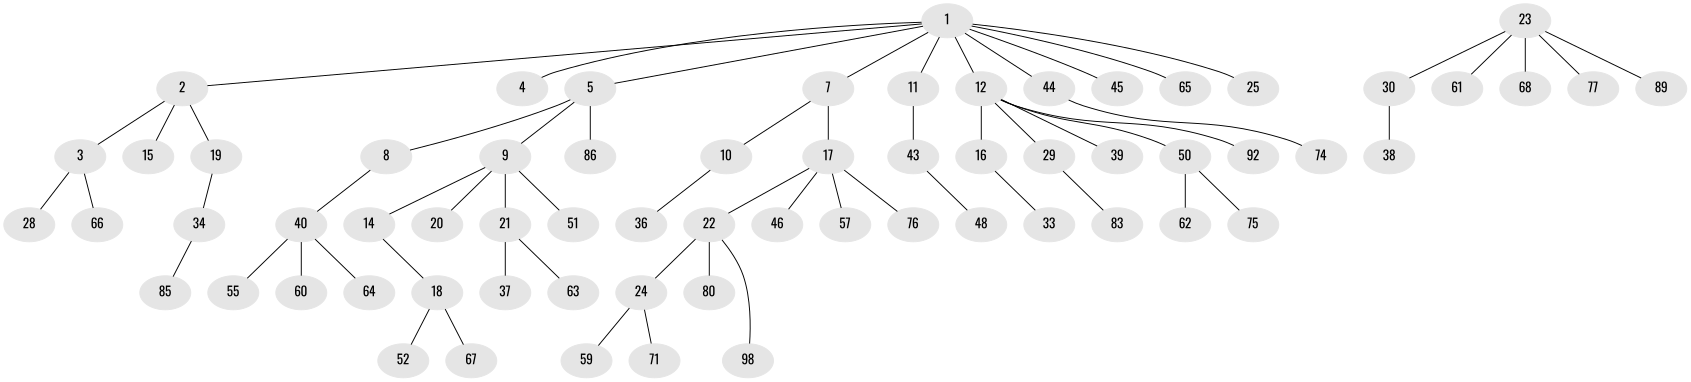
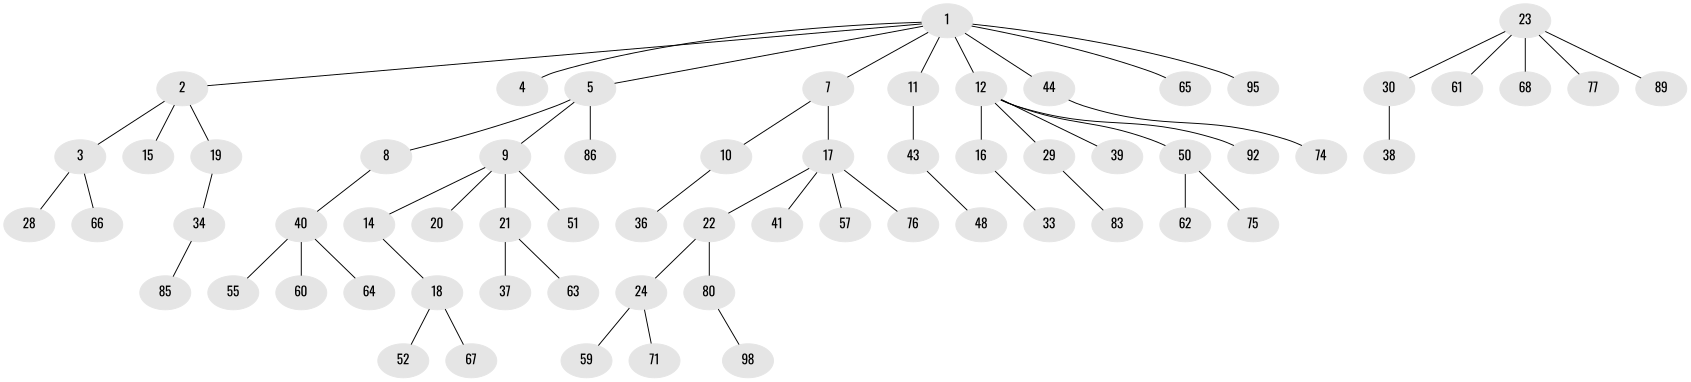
(1117, 89) -> none
(1253, 89) -> (1253, 89)
(777, 225) -> (777, 225)
(747, 289) -> (729, 327)
